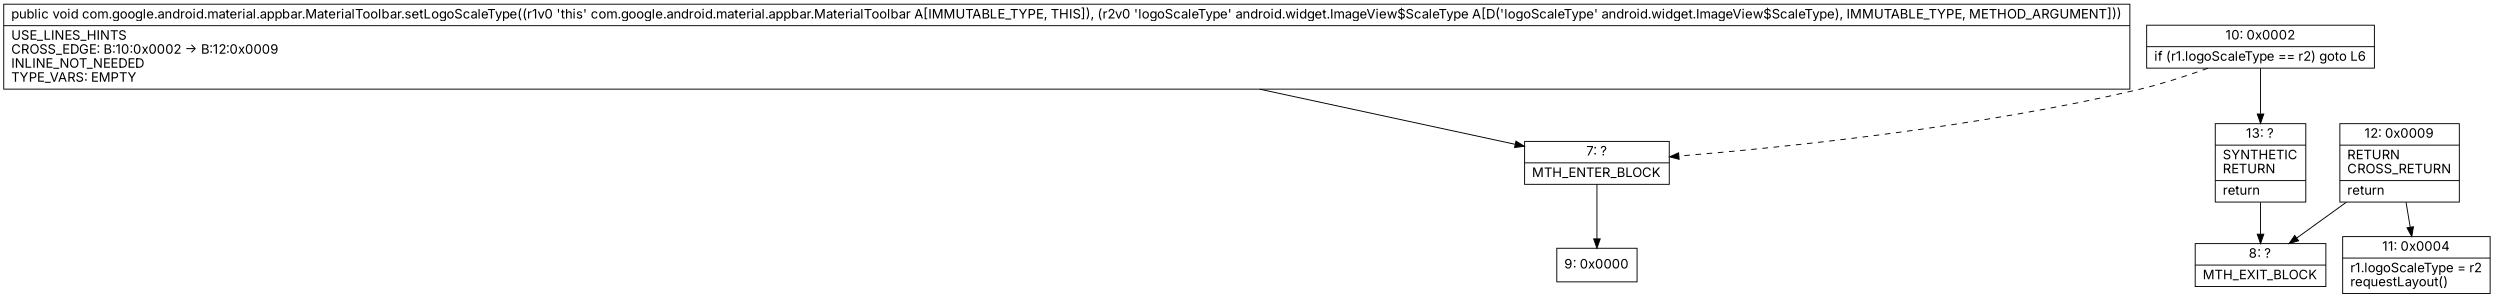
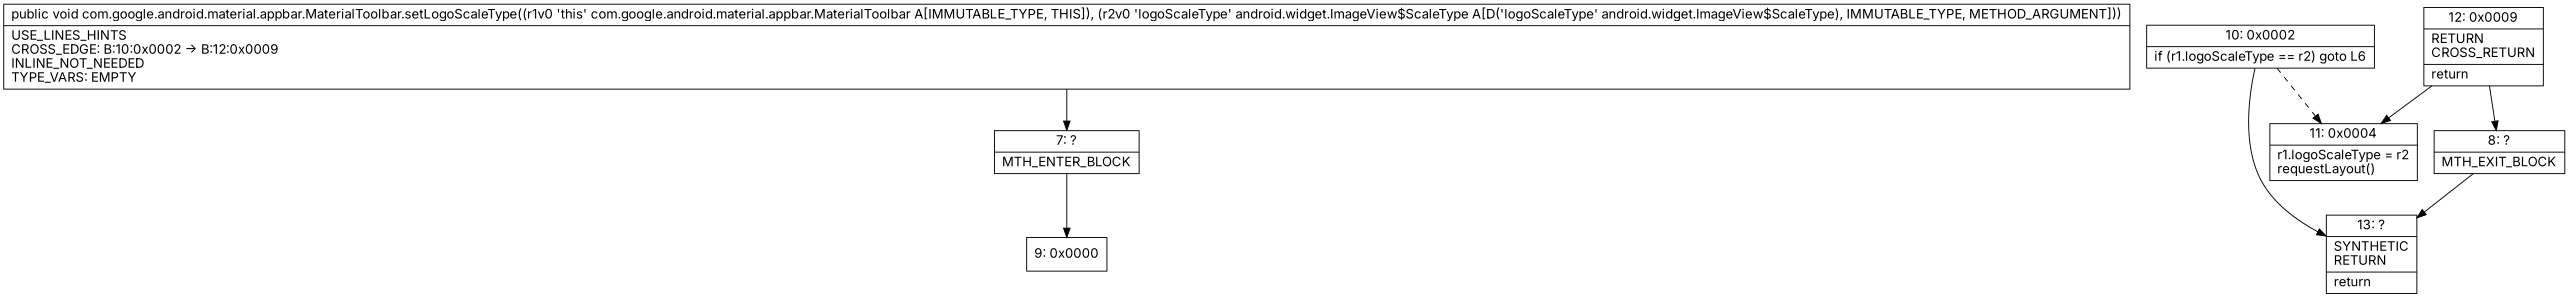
(1946, 126) -> (2296, 92)
(2261, 218) -> (2449, 193)
